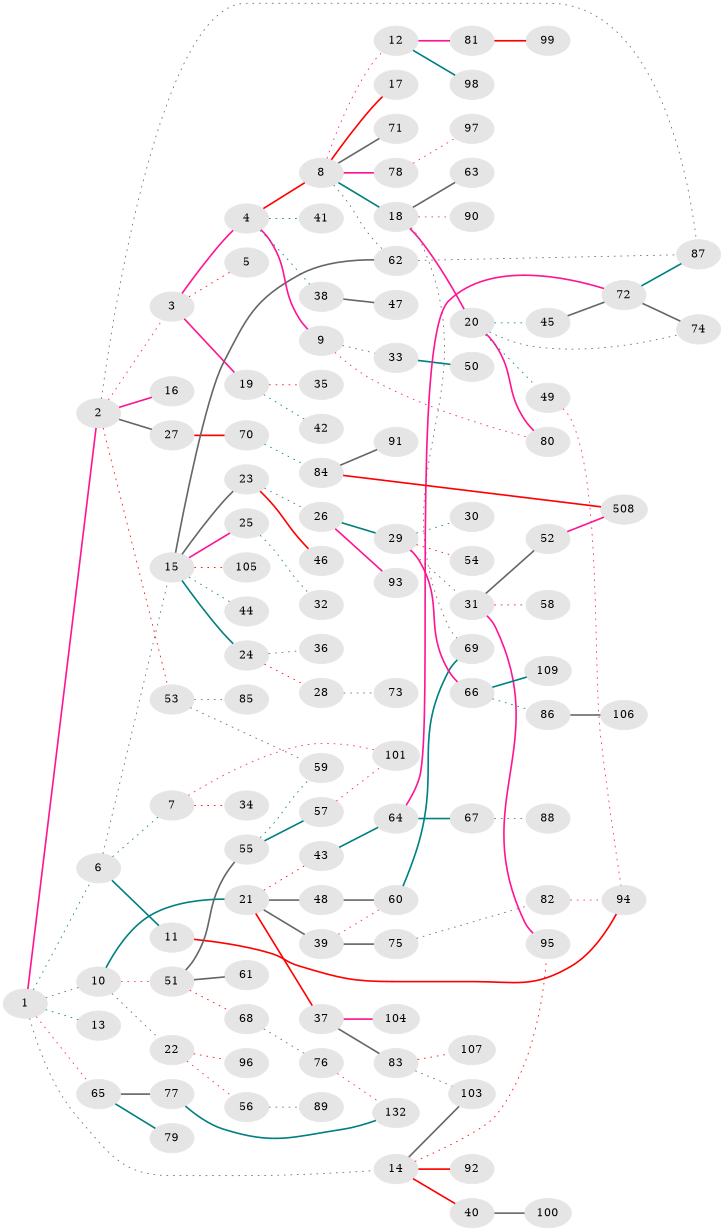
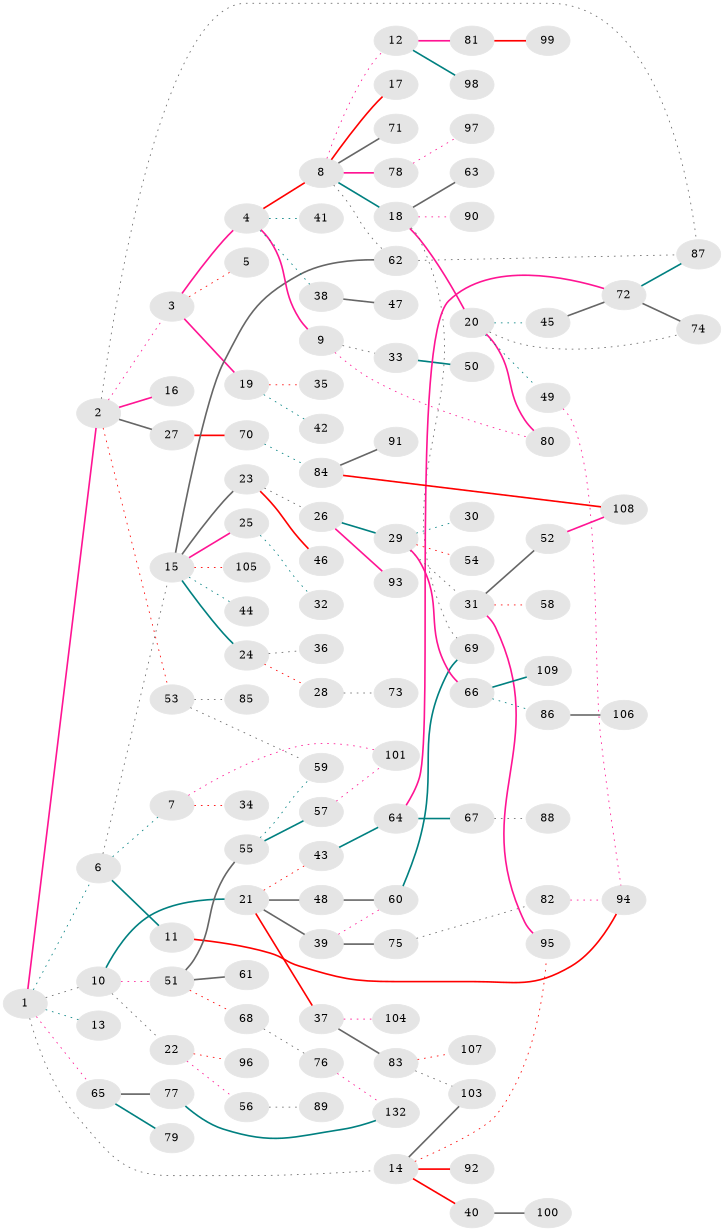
(624, 510) -> (624, 510)
(358, 1019) -> (358, 1019)
